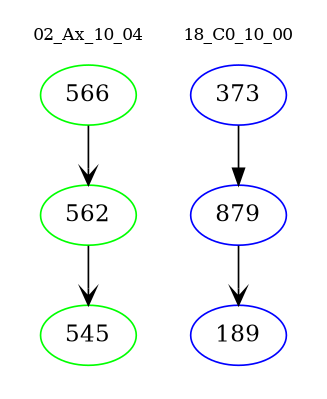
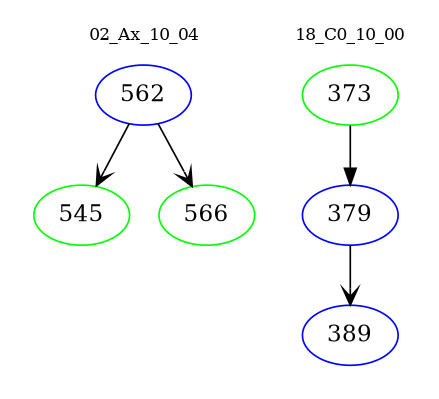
(239, 95) -> (350, 95)
(88, 147) -> (171, 148)
(88, 215) -> (143, 95)
(239, 215) -> (350, 215)
(239, 335) -> (350, 335)
